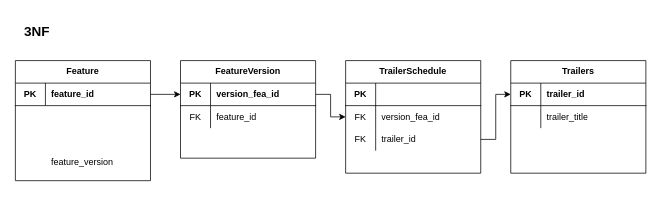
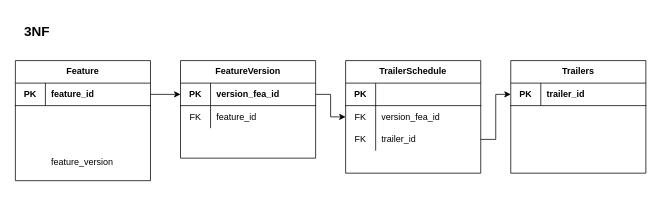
(593, 117) -> none
